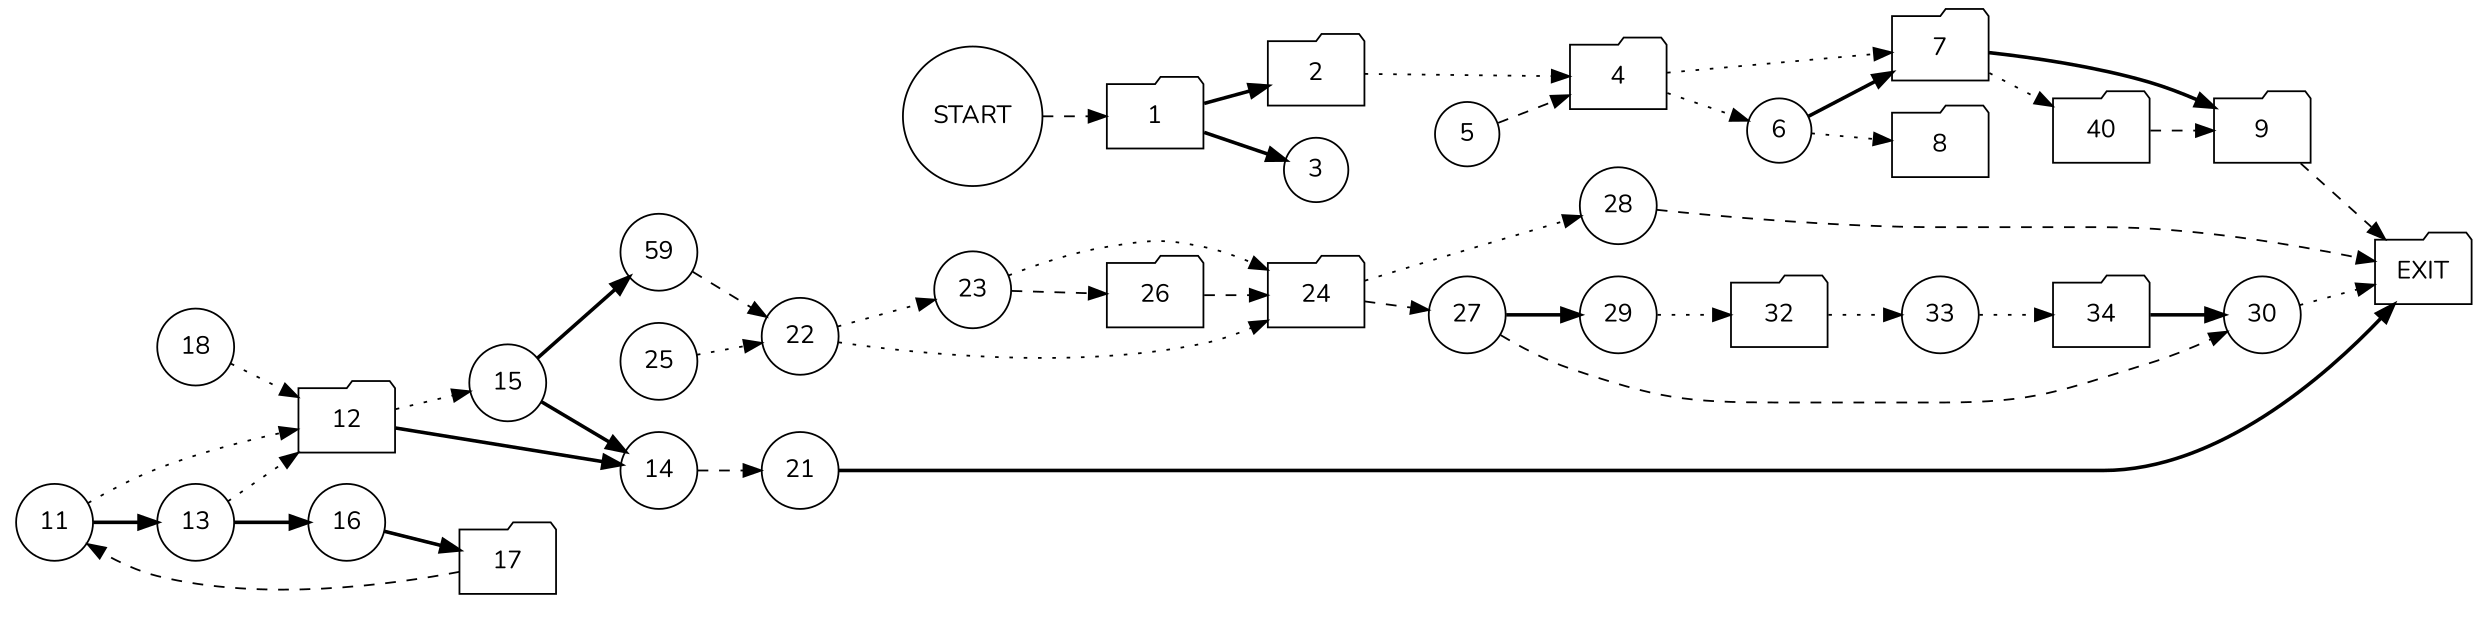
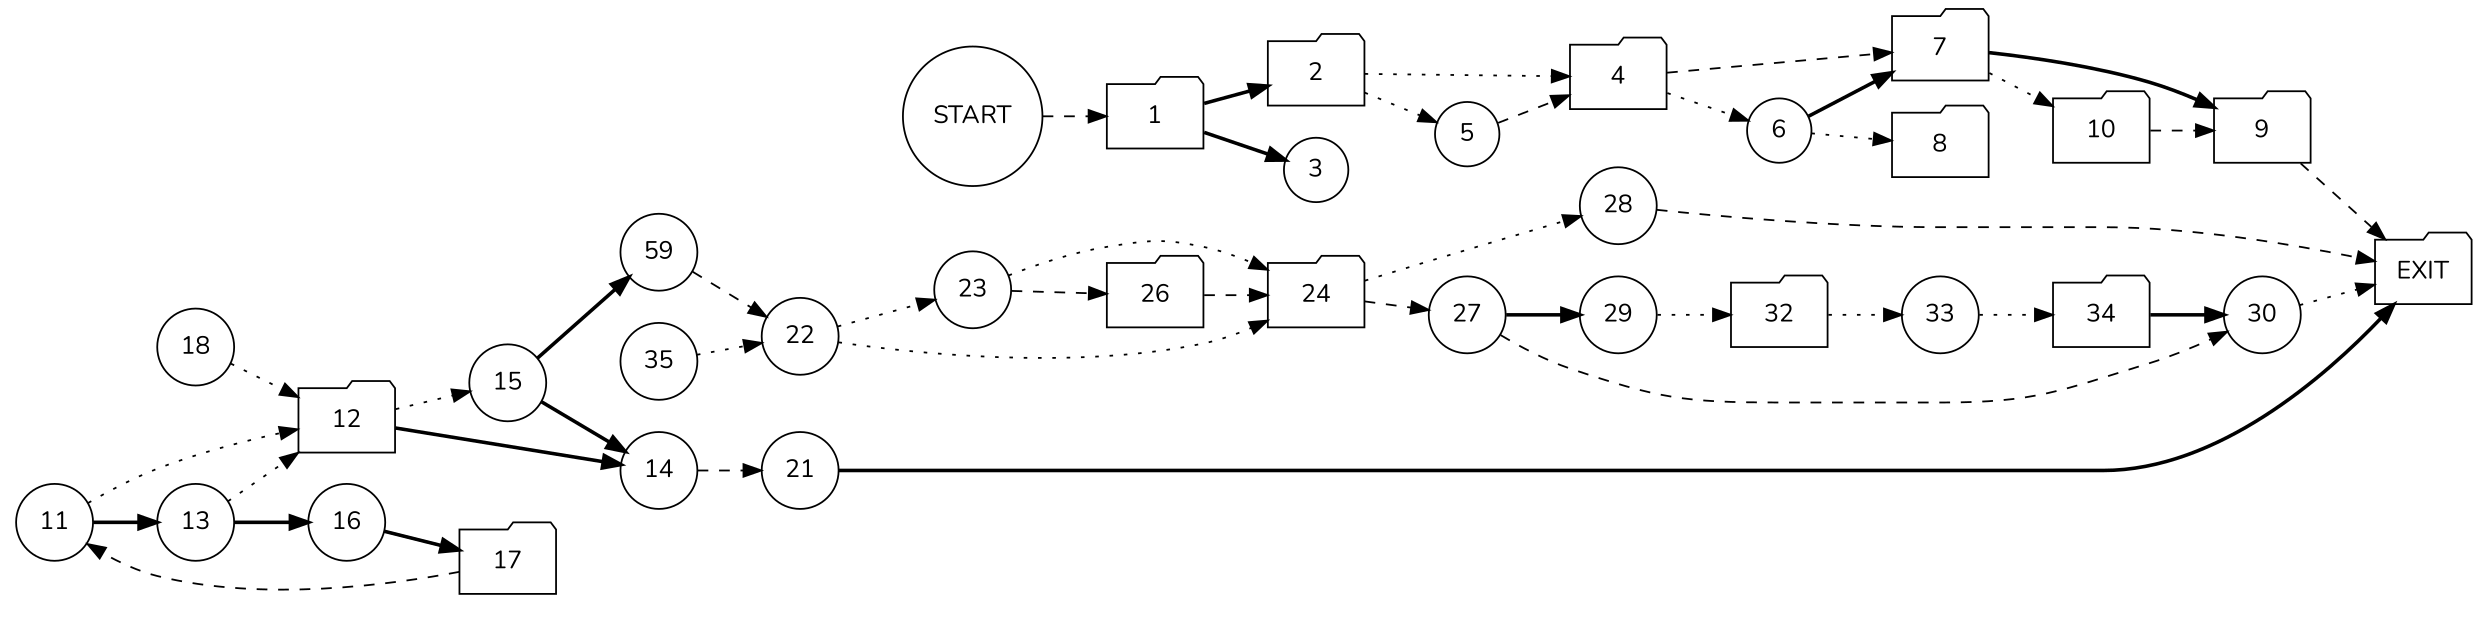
(1770, 63) -> (1770, 63)
none -> (1392, 104)
(2101, 131) -> (2101, 131)
(659, 361) -> (659, 361)
